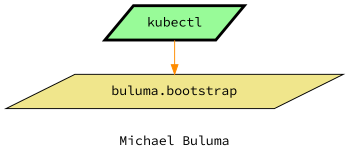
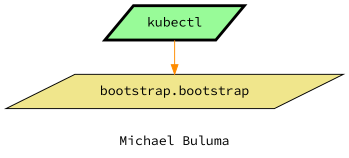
(175, 91) -> (175, 91)
